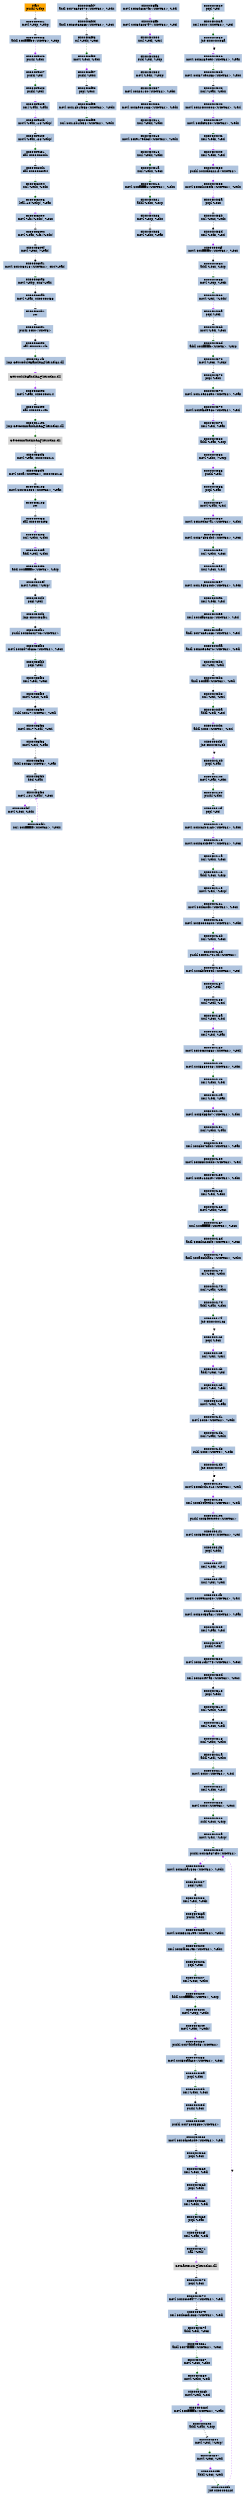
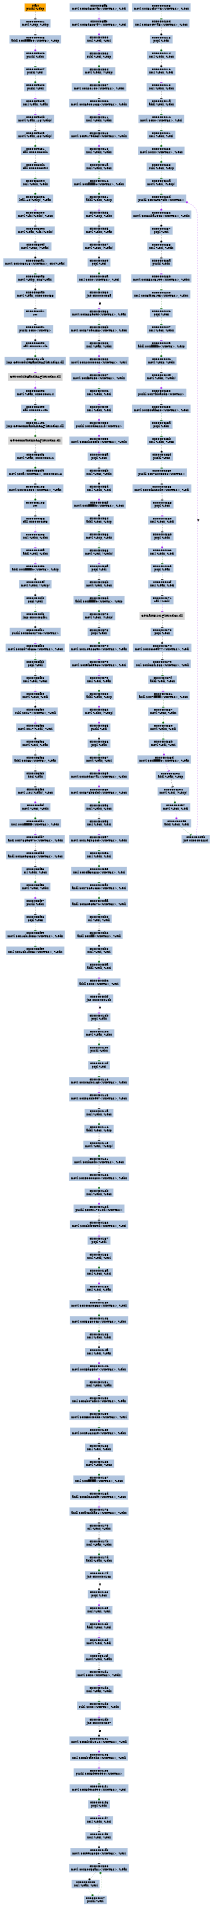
none -> (99, 247)
(38, 811) -> (35, 831)
(213, 1652) -> (102, 1885)
